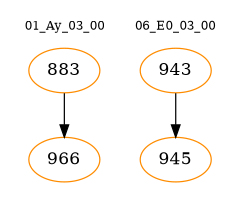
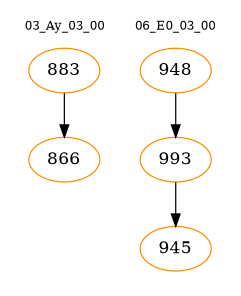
(65, 27) -> (65, 27)
(176, 71) -> (176, 160)
none -> (176, 71)
(64, 160) -> (64, 160)
